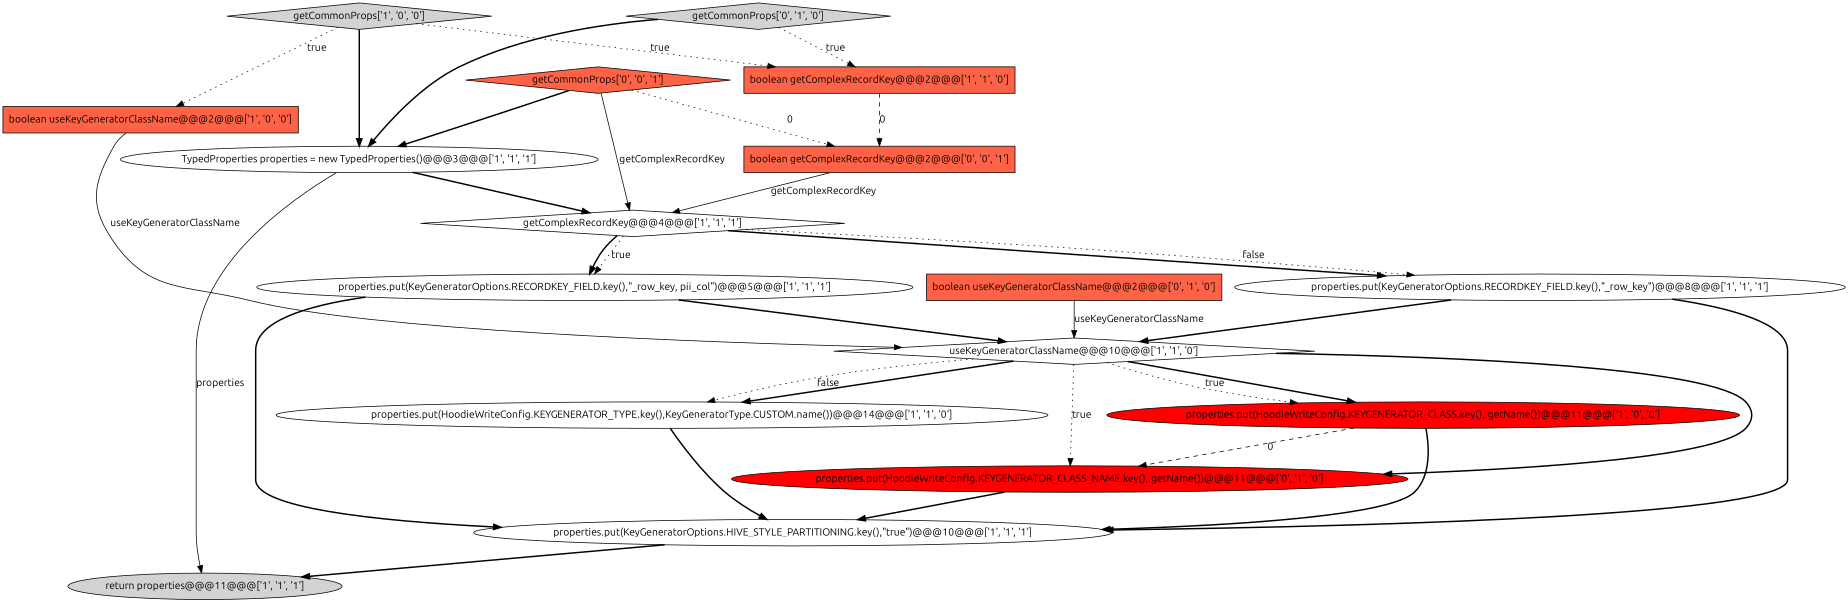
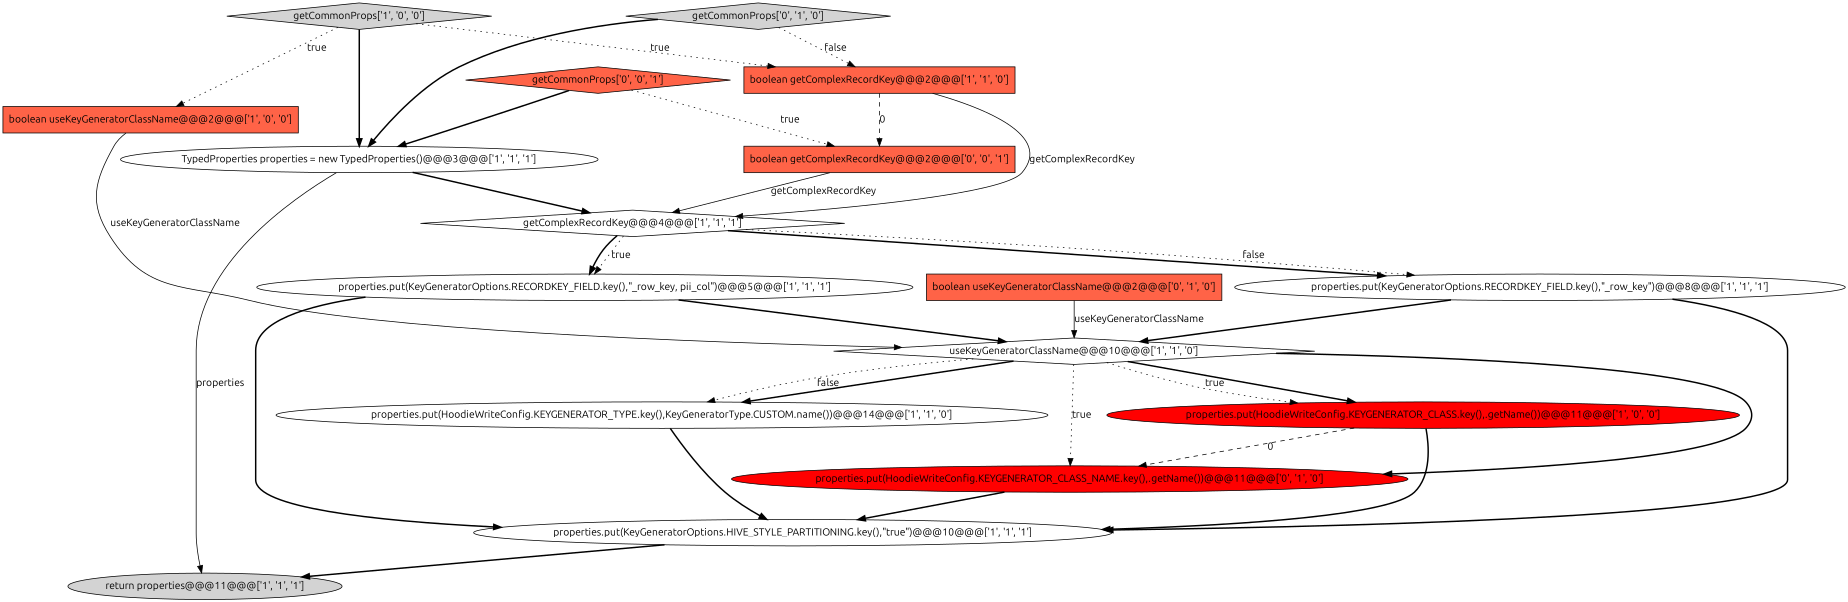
(836, 48) -> (836, 48)
(790, 120) -> (790, 120)
(614, 148) -> (954, 194)
